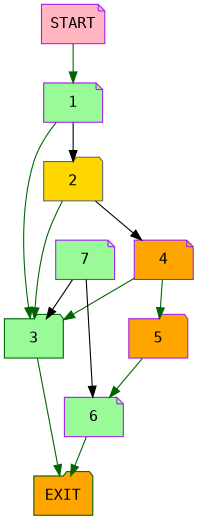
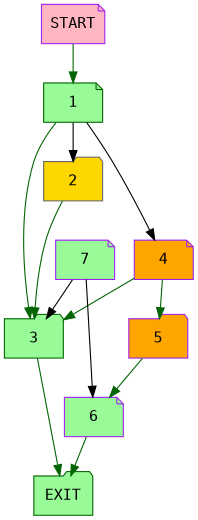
(73, 103) -> (73, 103)
(114, 217) -> (120, 175)
(63, 496) -> (63, 496)
